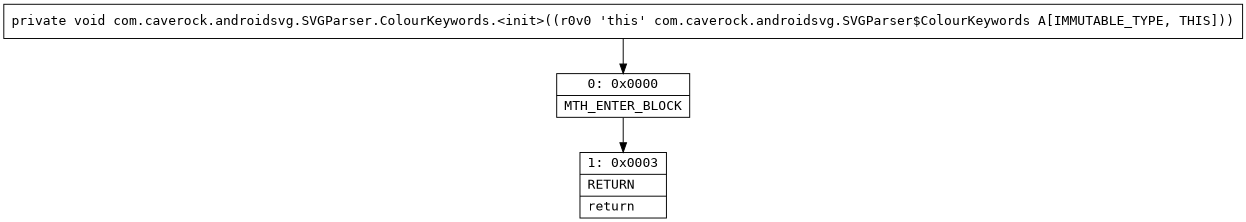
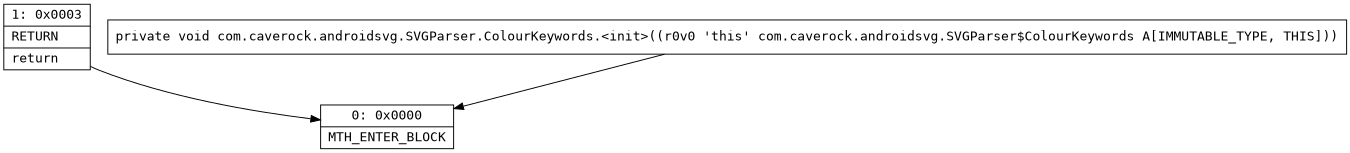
(623, 130) -> (199, 100)
